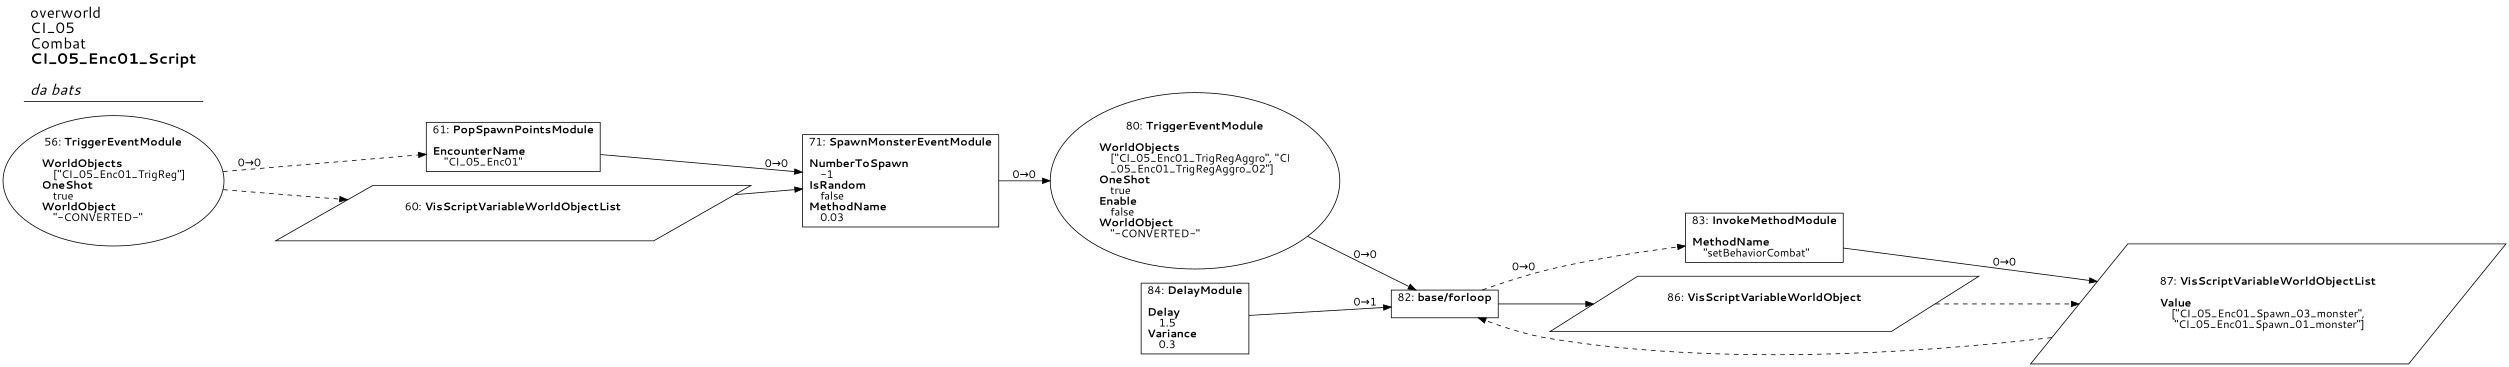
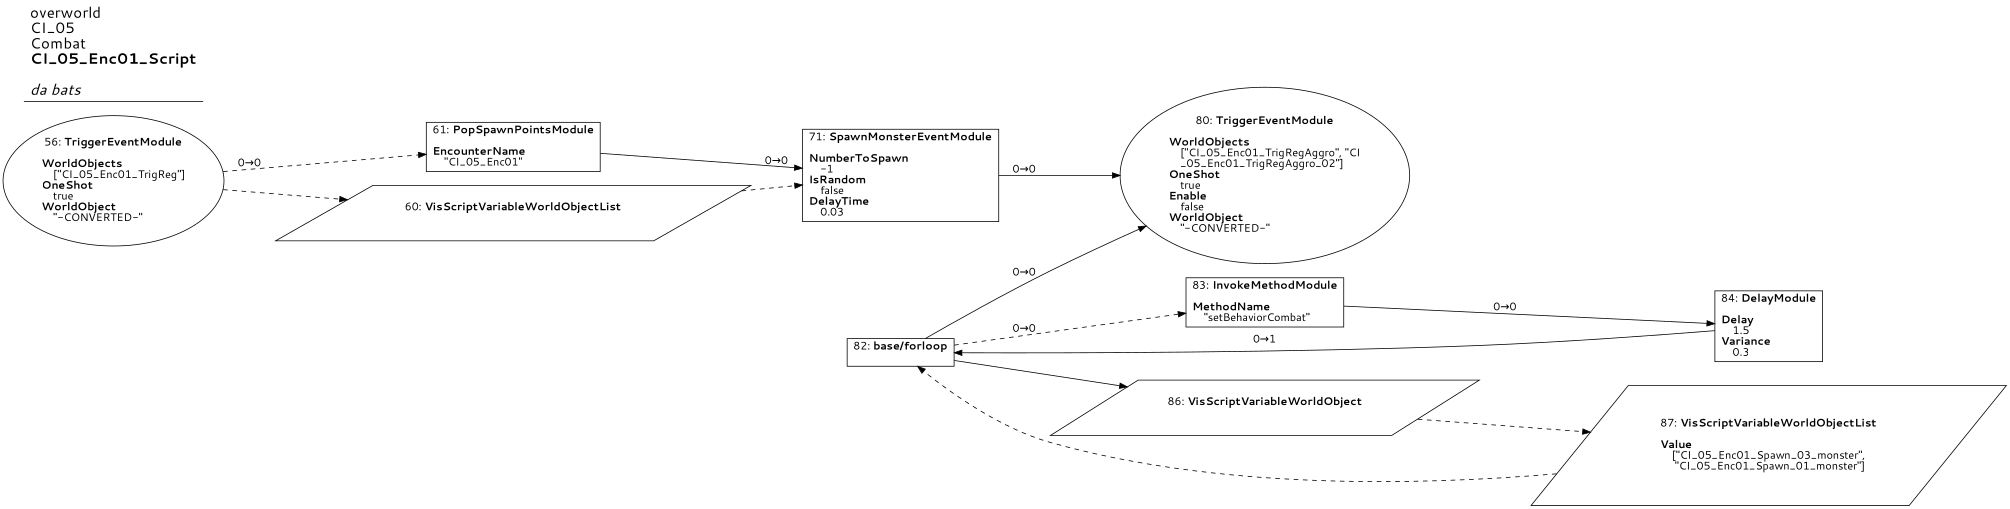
(765, 192) -> (768, 188)
(848, 207) -> (839, 202)
(1358, 261) -> (1031, 281)
(1966, 264) -> (1525, 315)
